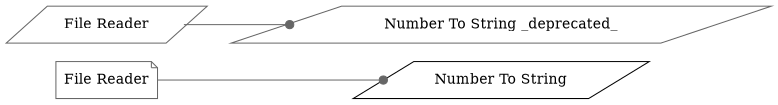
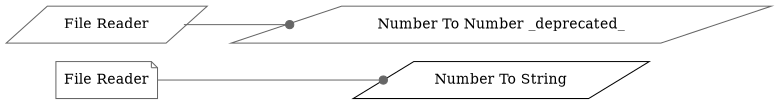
(501, 25) -> (501, 25)
